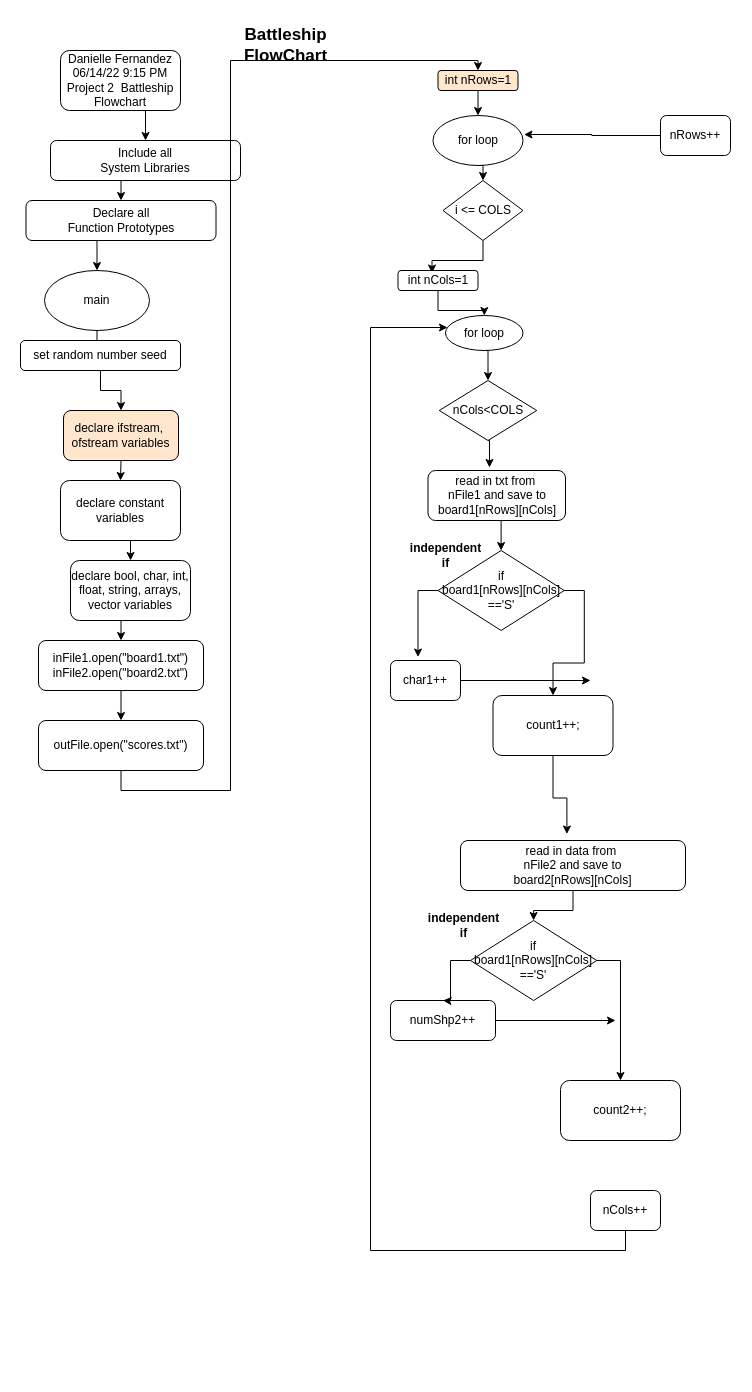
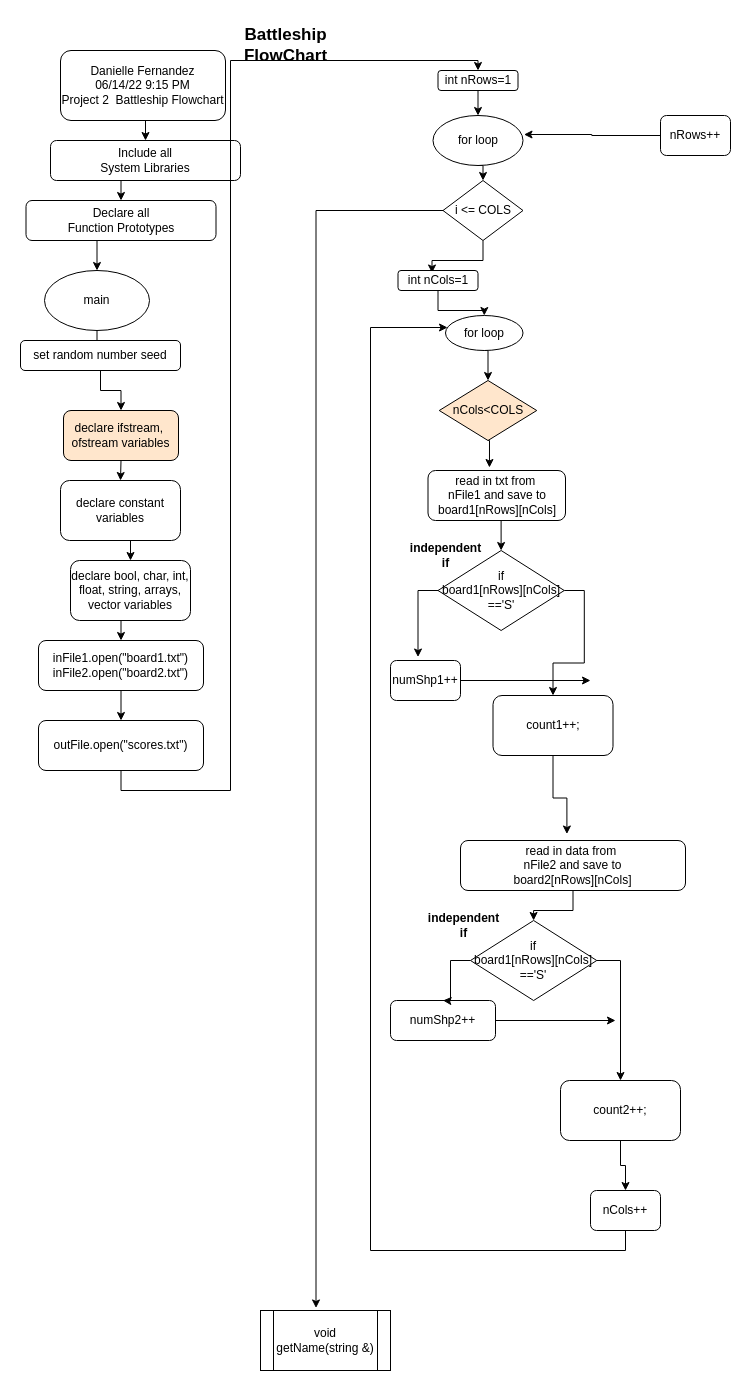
(121, 81) -> (143, 86)
(478, 81) -> (478, 81)
(488, 411) -> (488, 411)
(426, 681) -> (426, 681)
none -> (316, 693)
none -> (621, 1165)
none -> (326, 1341)
